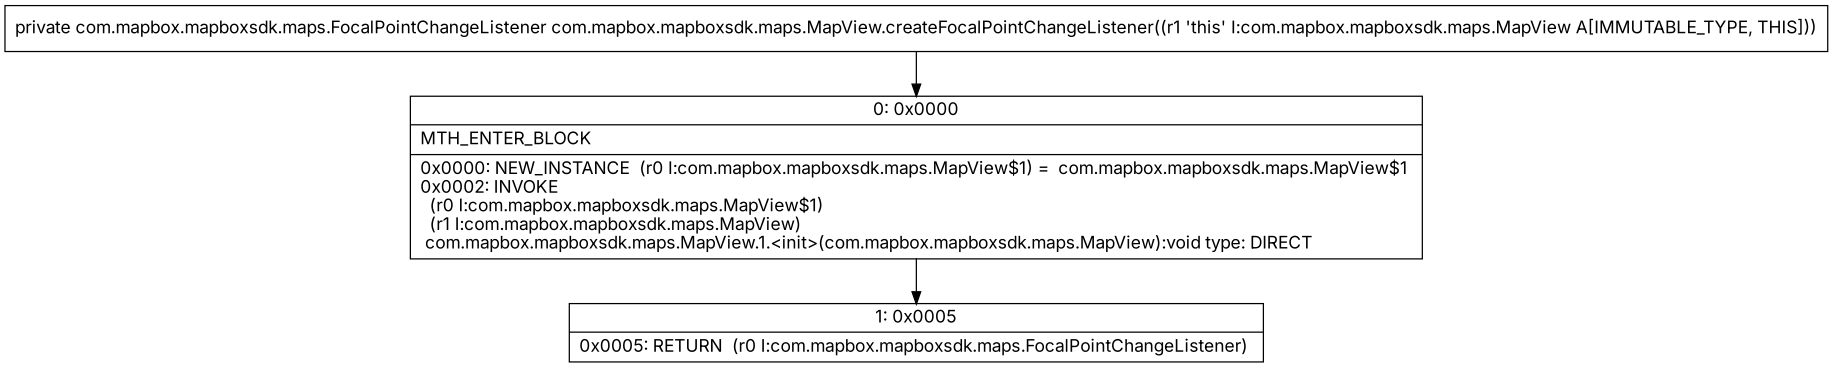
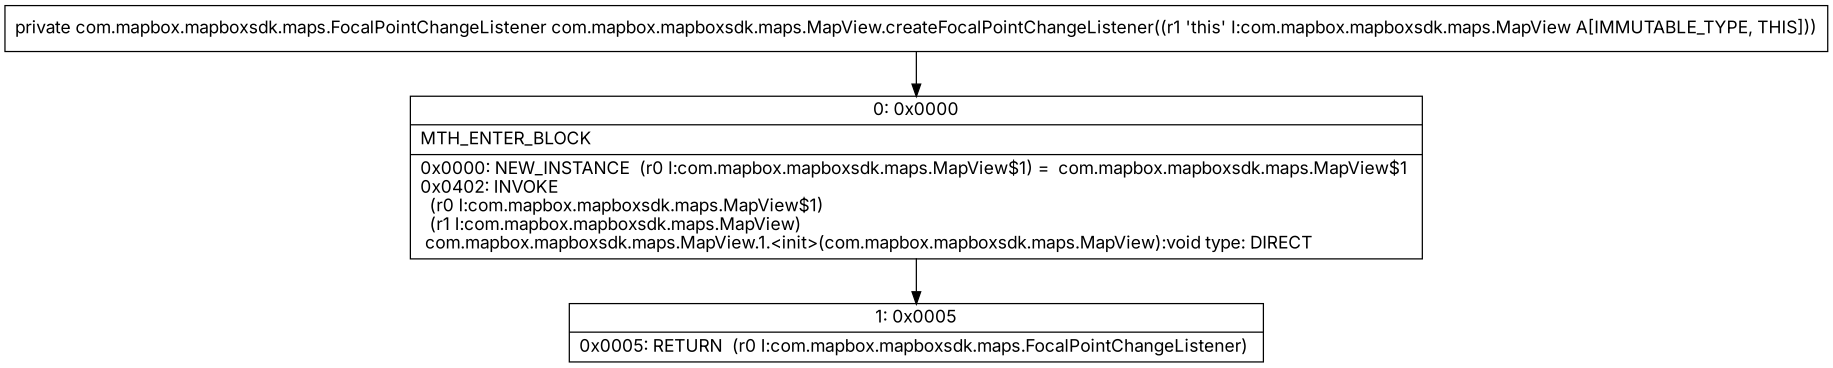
(494, 187) -> (494, 187)
